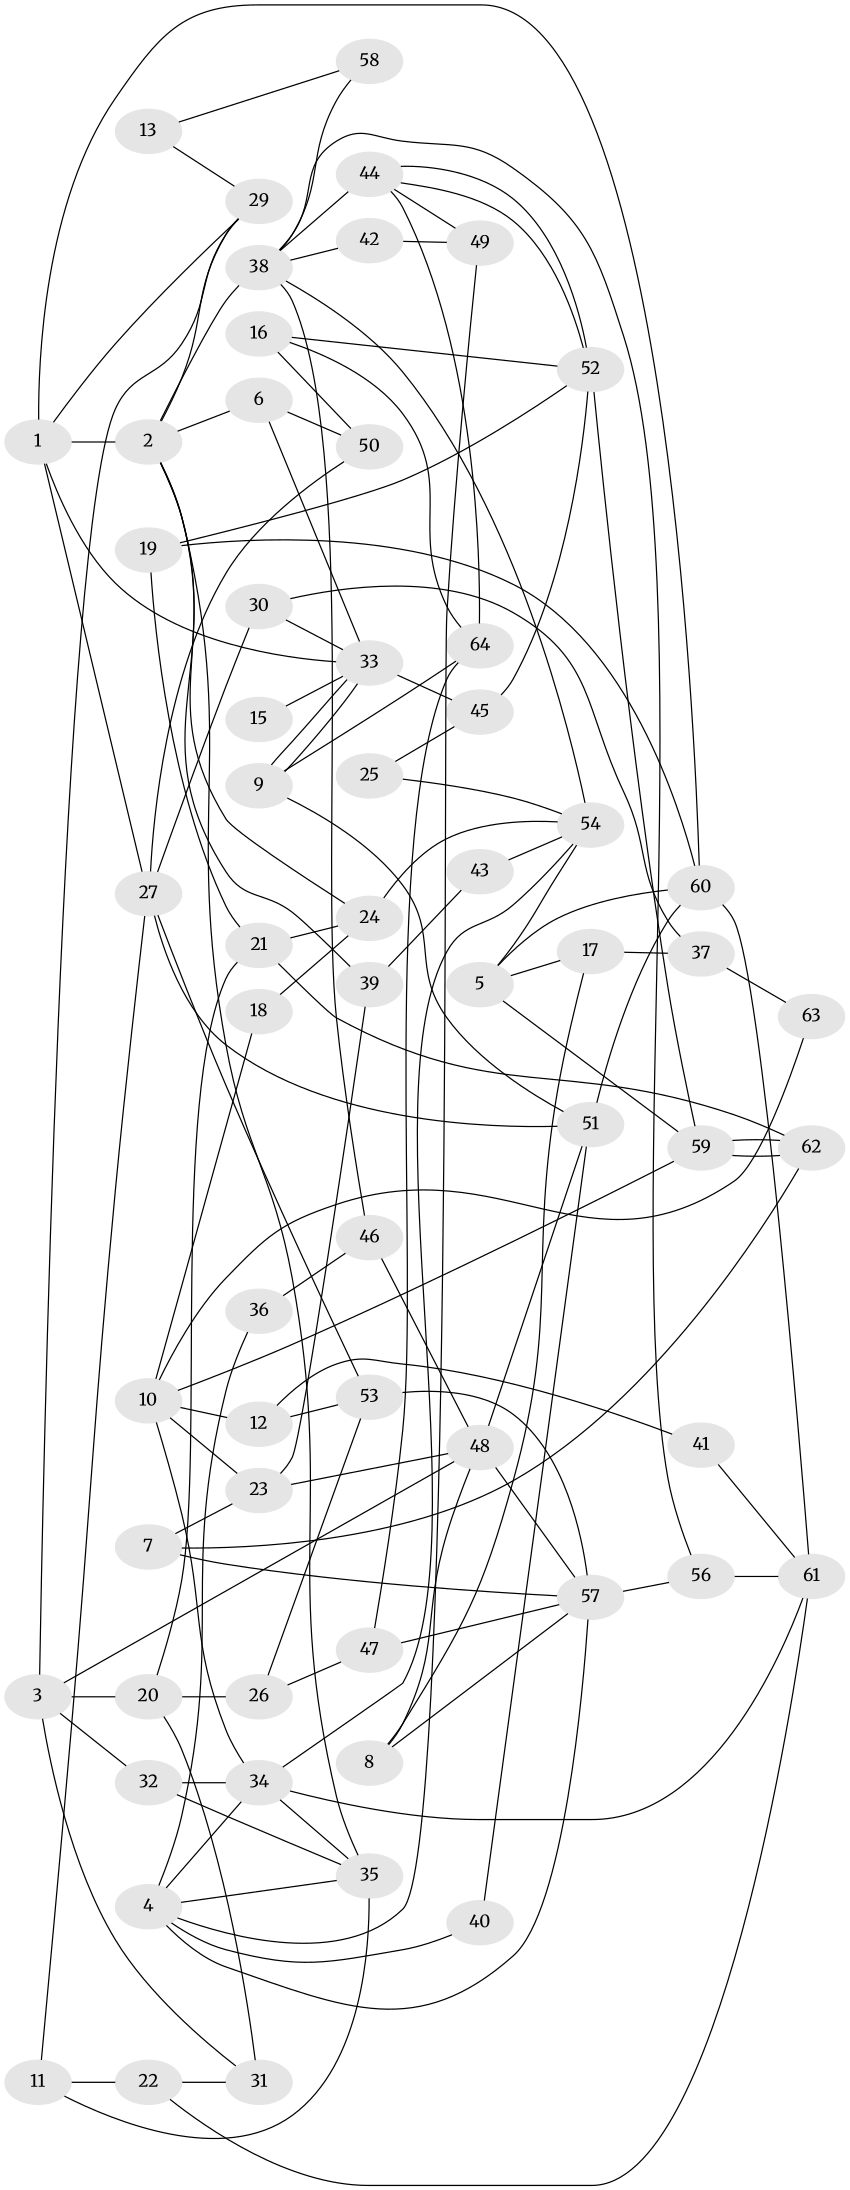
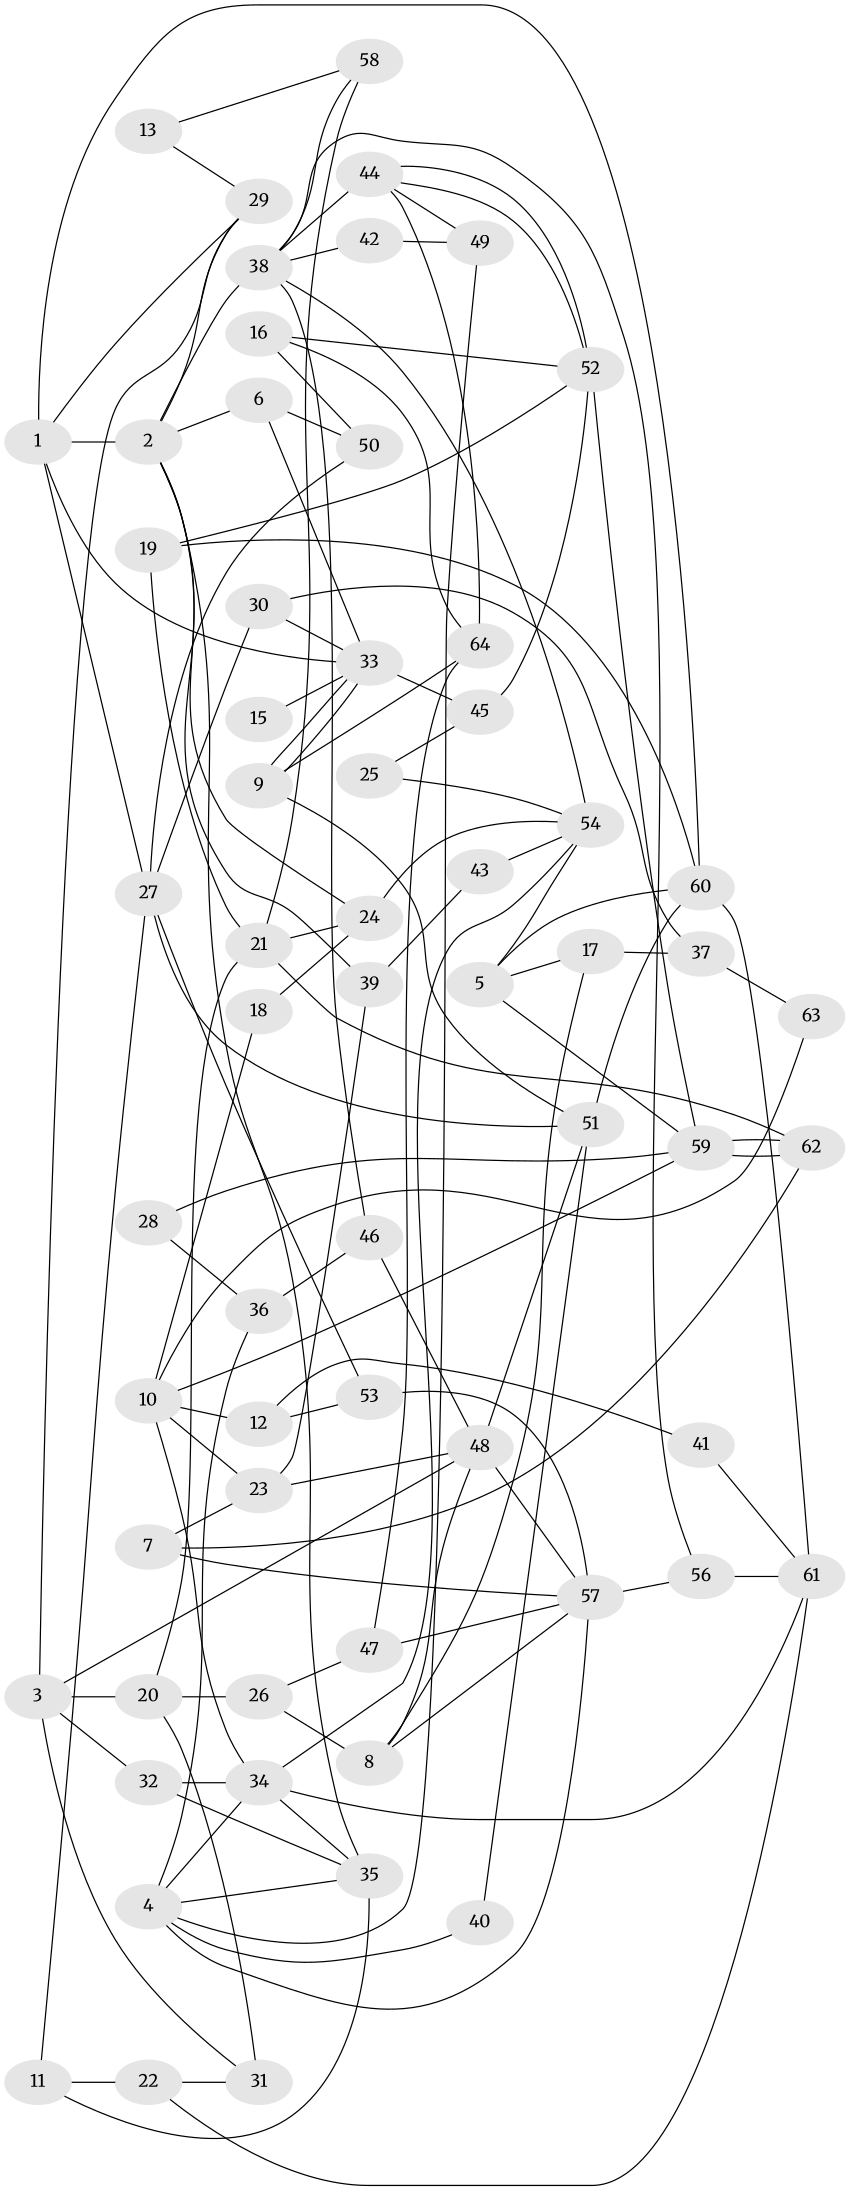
none -> (307, 459)
none -> (149, 1223)
(321, 1528) -> (314, 1730)
